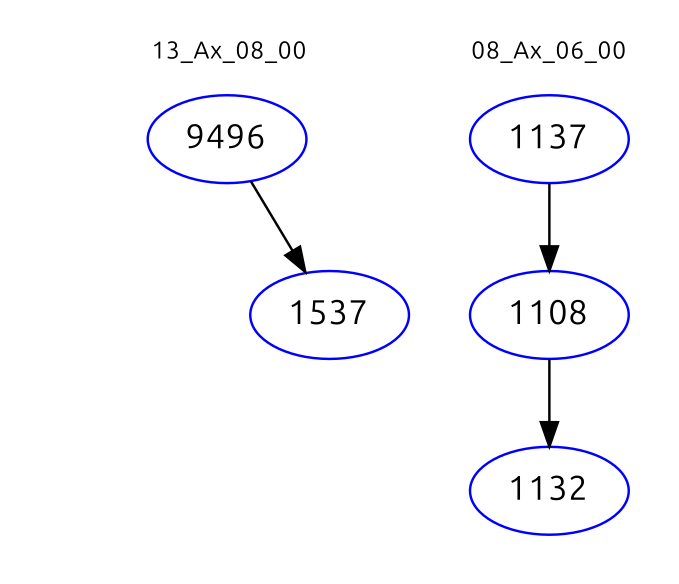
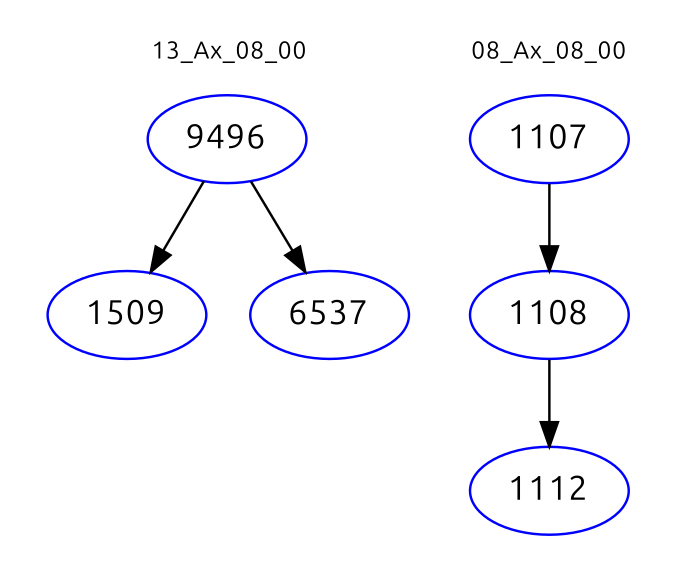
(549, 52) -> (549, 52)
(549, 139) -> (549, 139)
none -> (127, 315)
(330, 315) -> (330, 315)
(549, 491) -> (549, 491)
